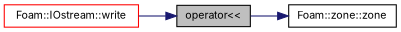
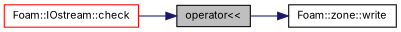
(71, 16) -> (71, 16)
(342, 16) -> (342, 16)
